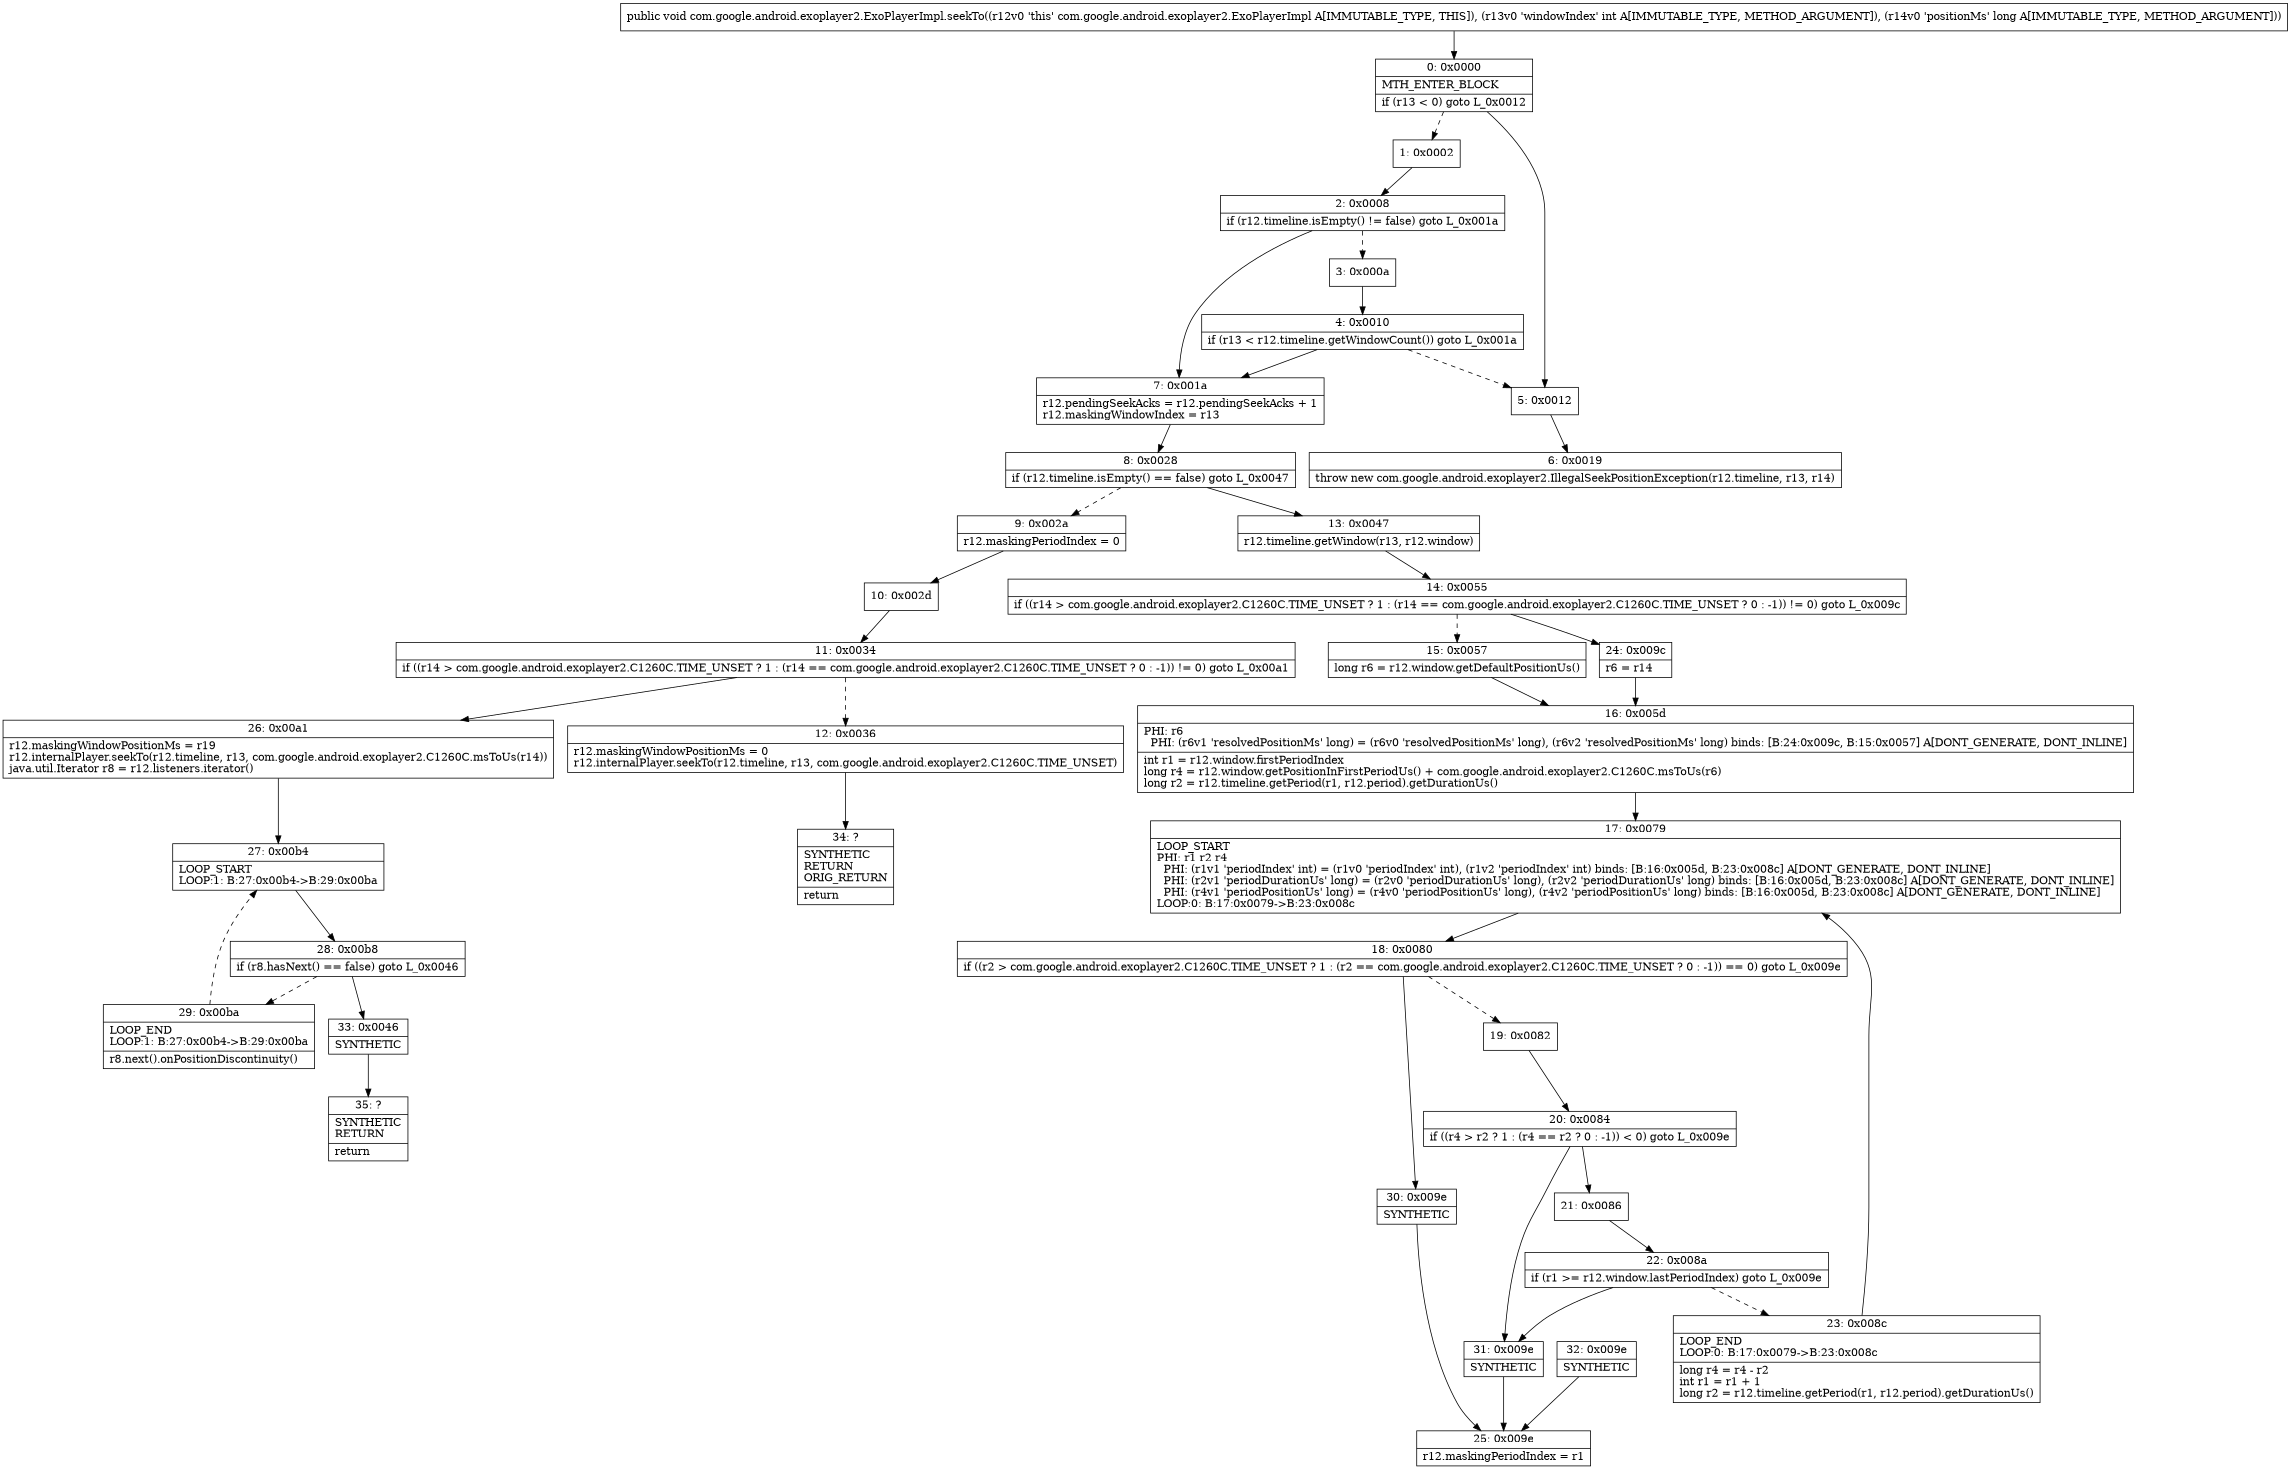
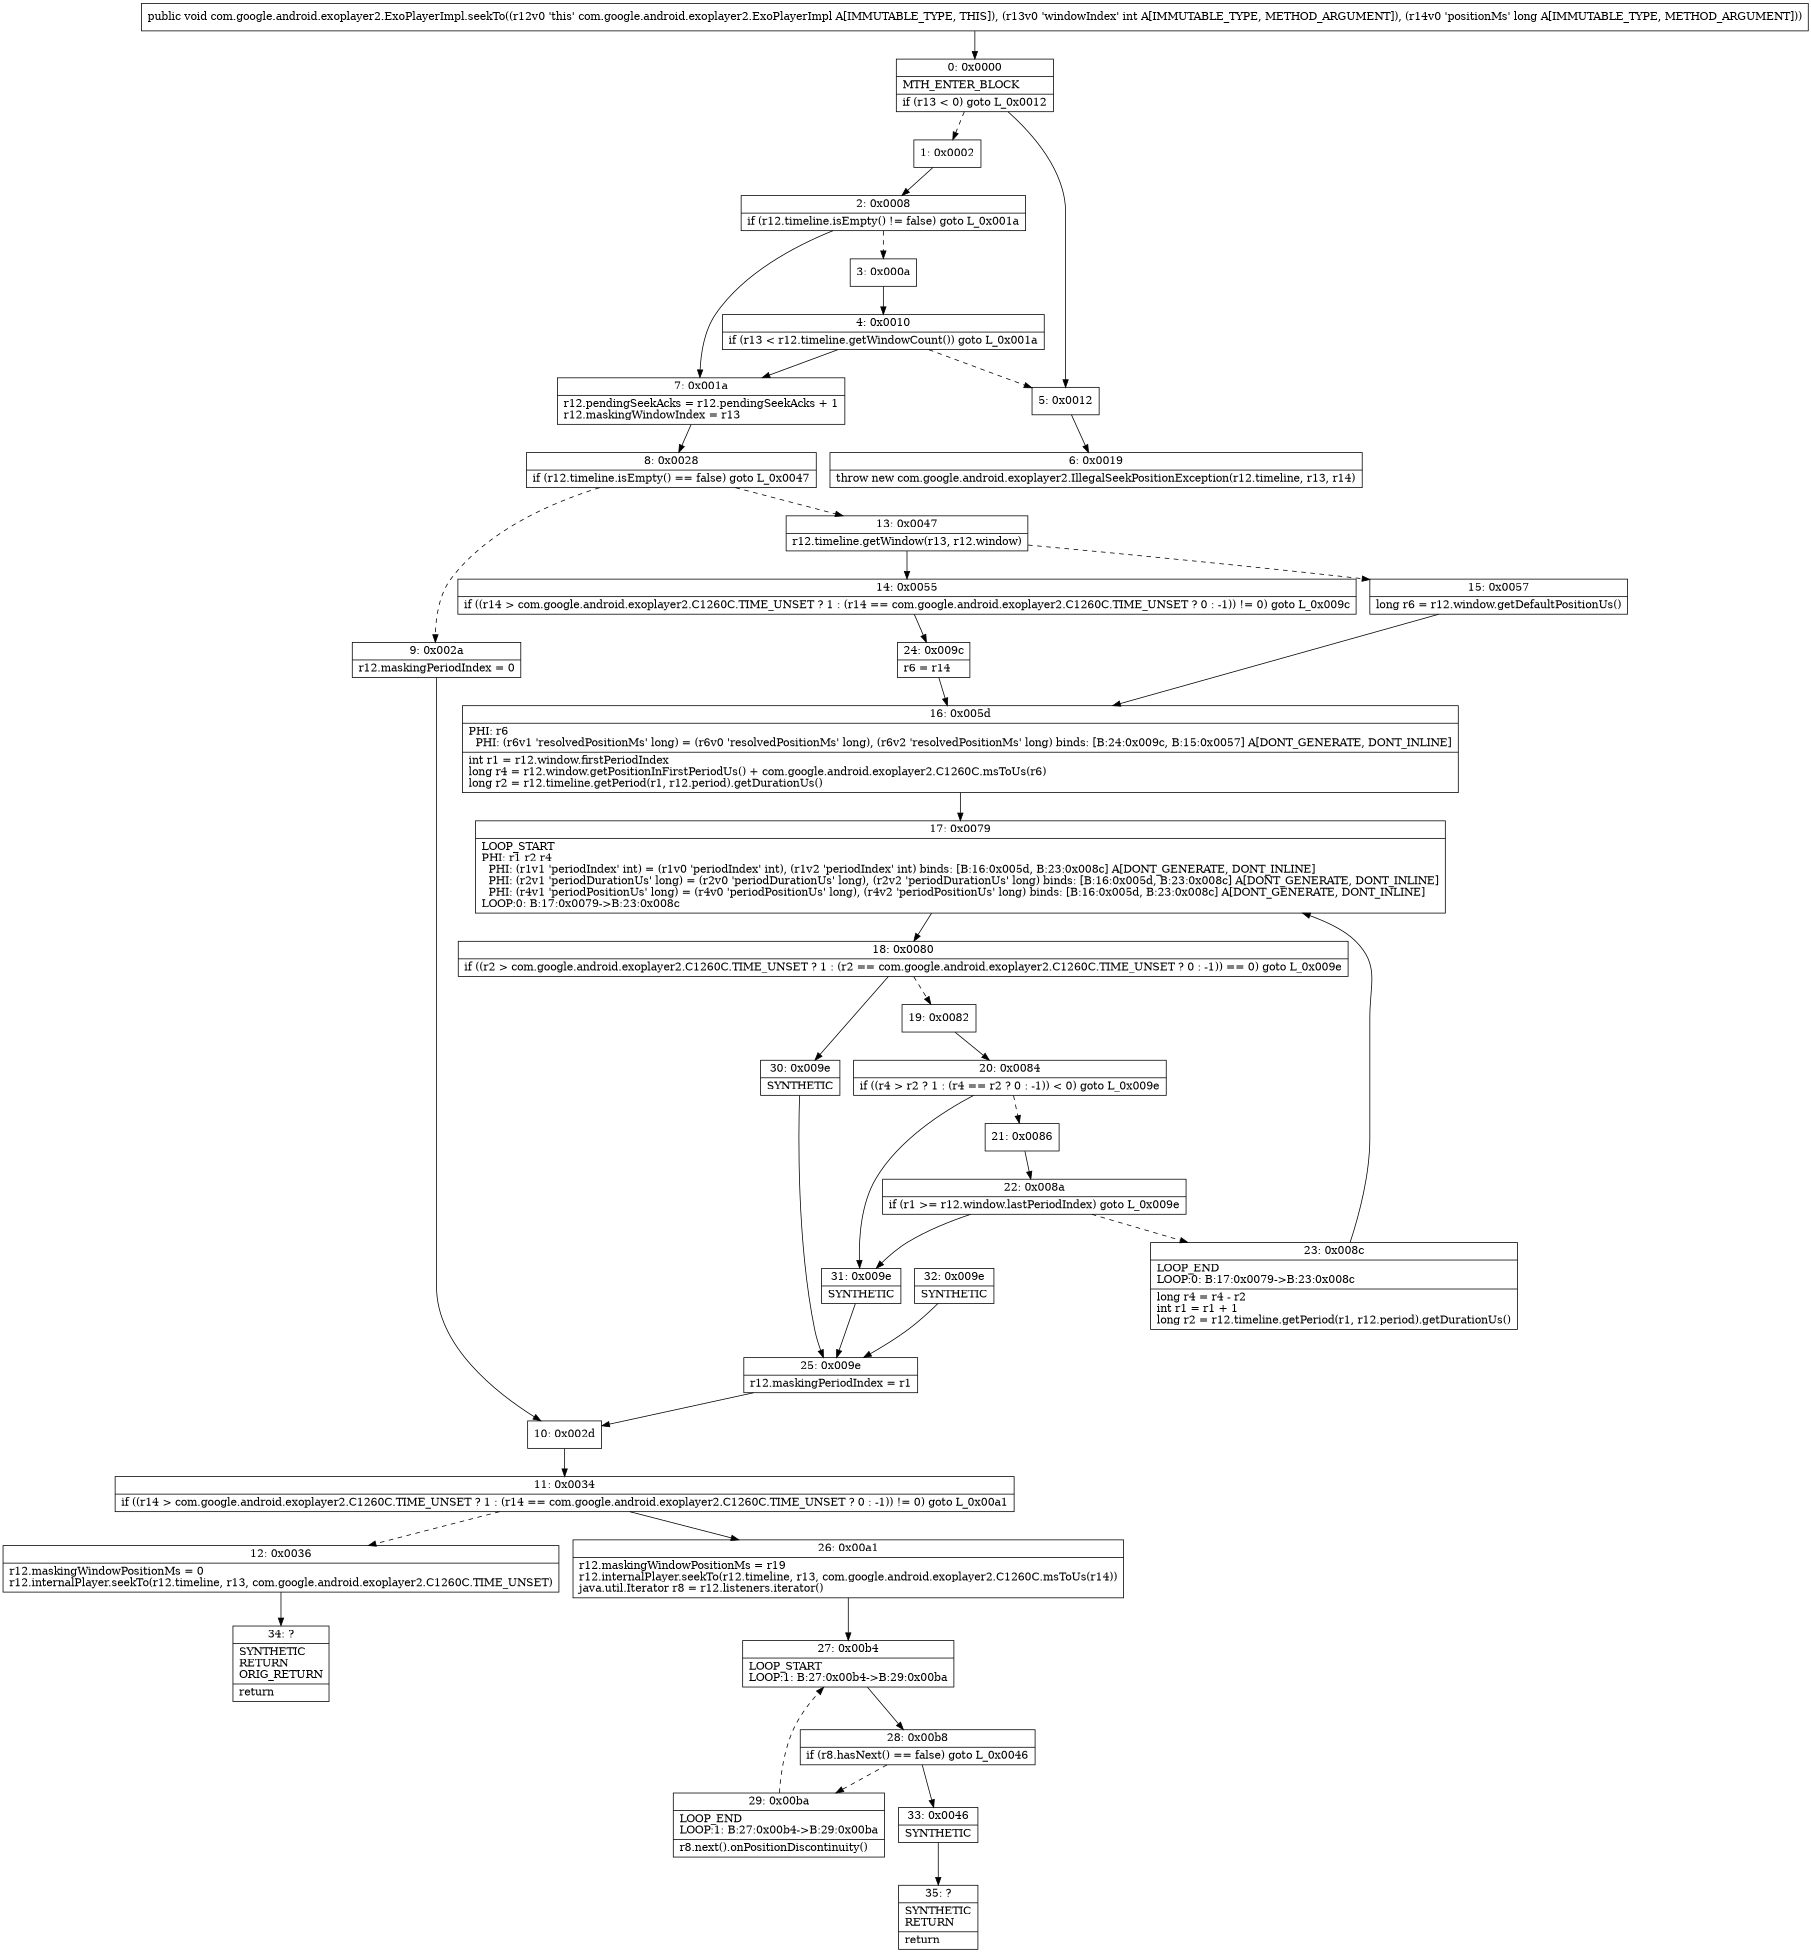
(1251, 501) -> (785, 501)
(1457, 624) -> (1195, 561)
(1585, 1166) -> (1016, 1106)
none -> (681, 1408)
